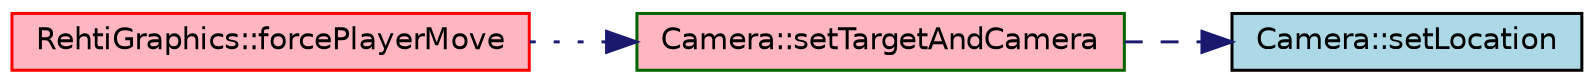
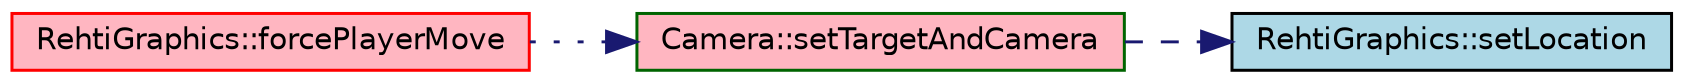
(1407, 42) -> (1452, 42)
